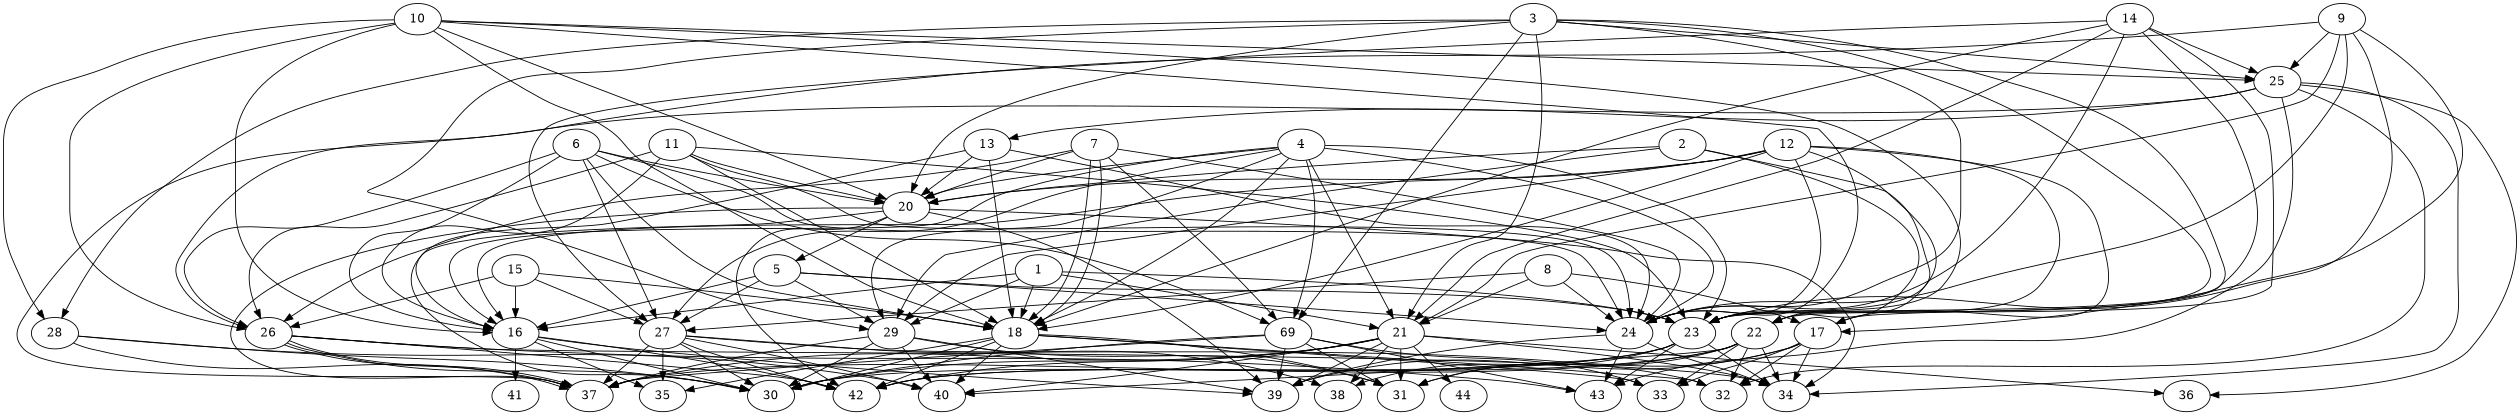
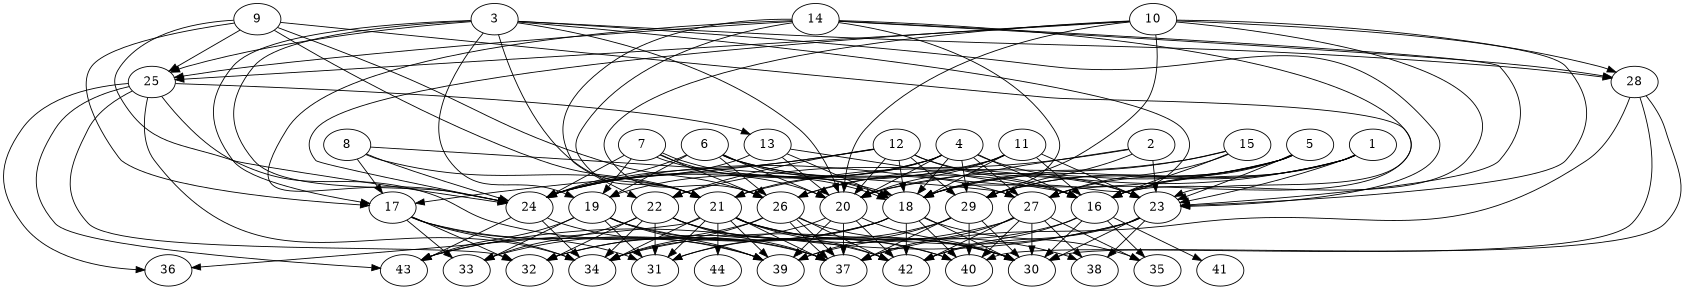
none -> (1222, 44)
(835, 242) -> (1081, 176)
(1288, 333) -> (592, 208)
